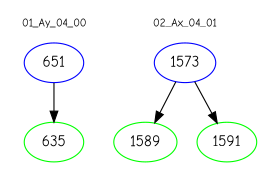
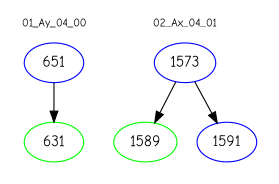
(54, 142) -> (54, 142)
(227, 142) -> (227, 142)
